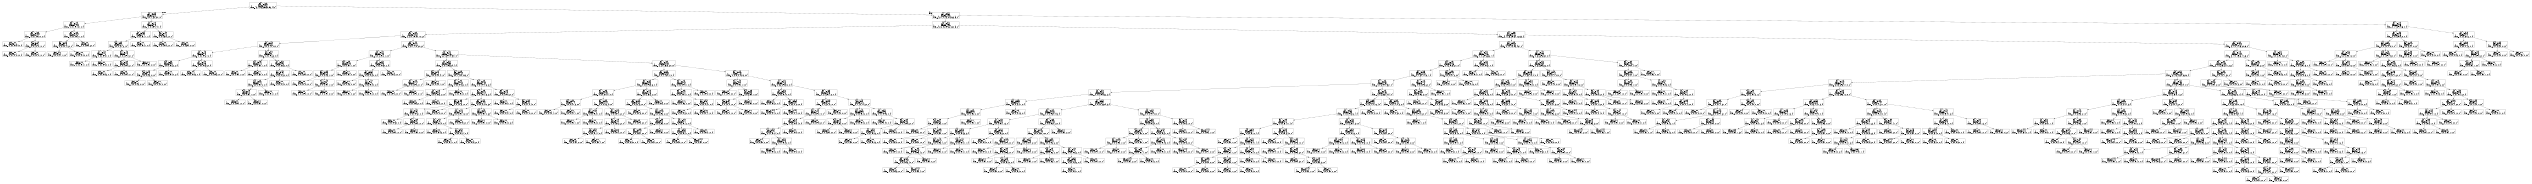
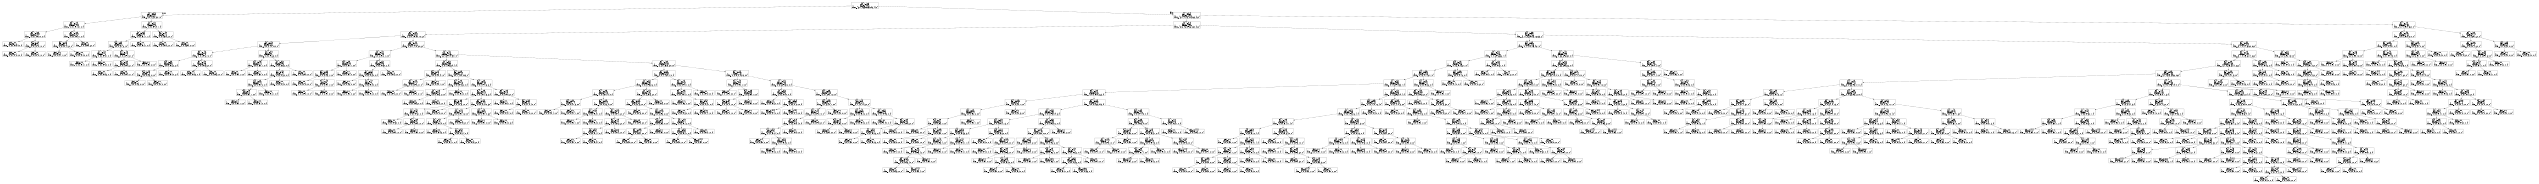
(1495, 73) -> (1507, 73)
none -> (1484, 112)
(1732, 131) -> none
none -> (1083, 170)
